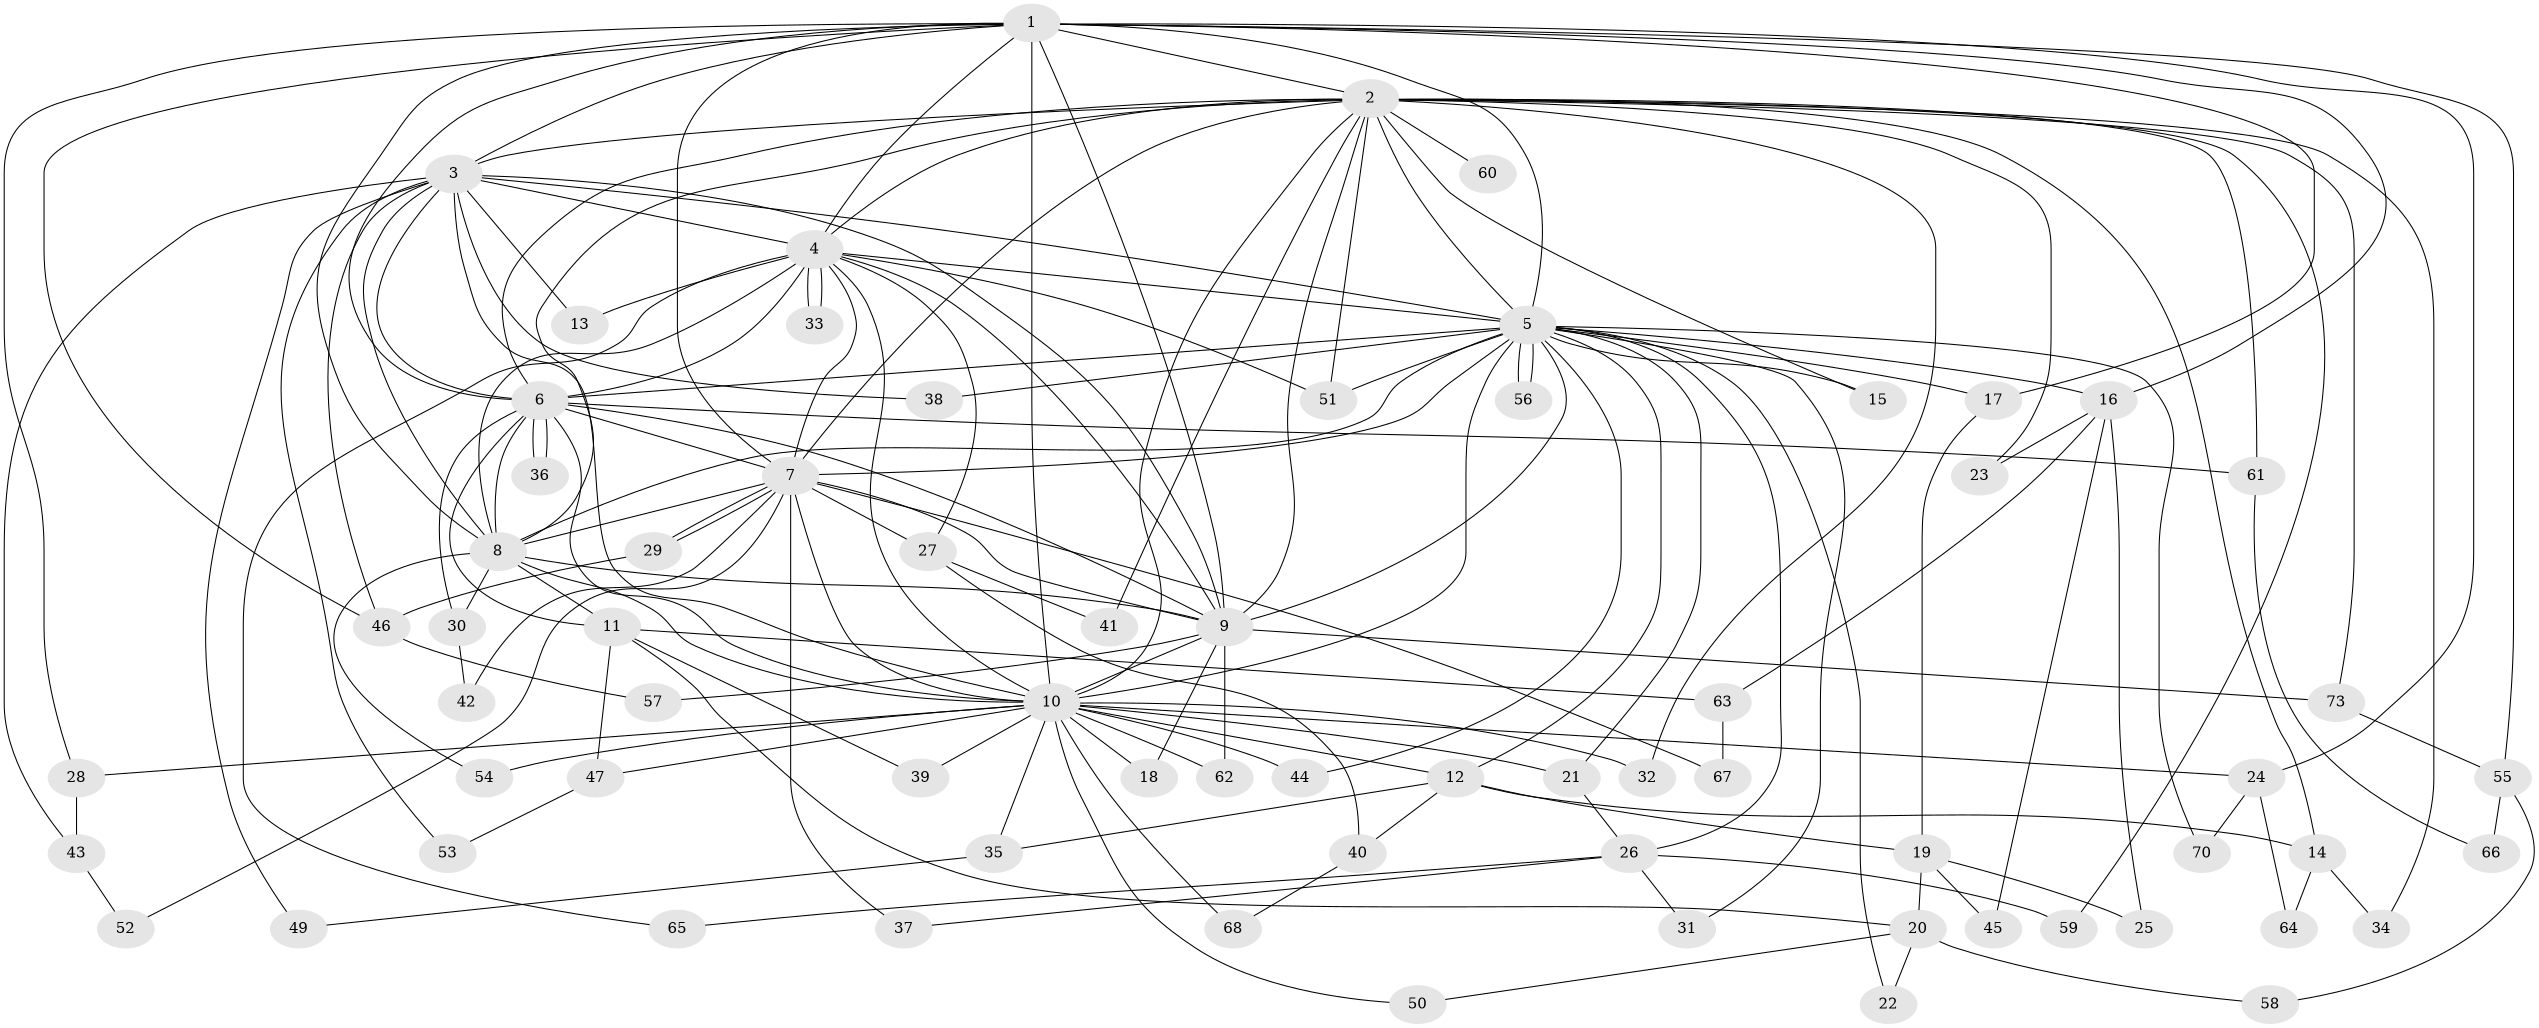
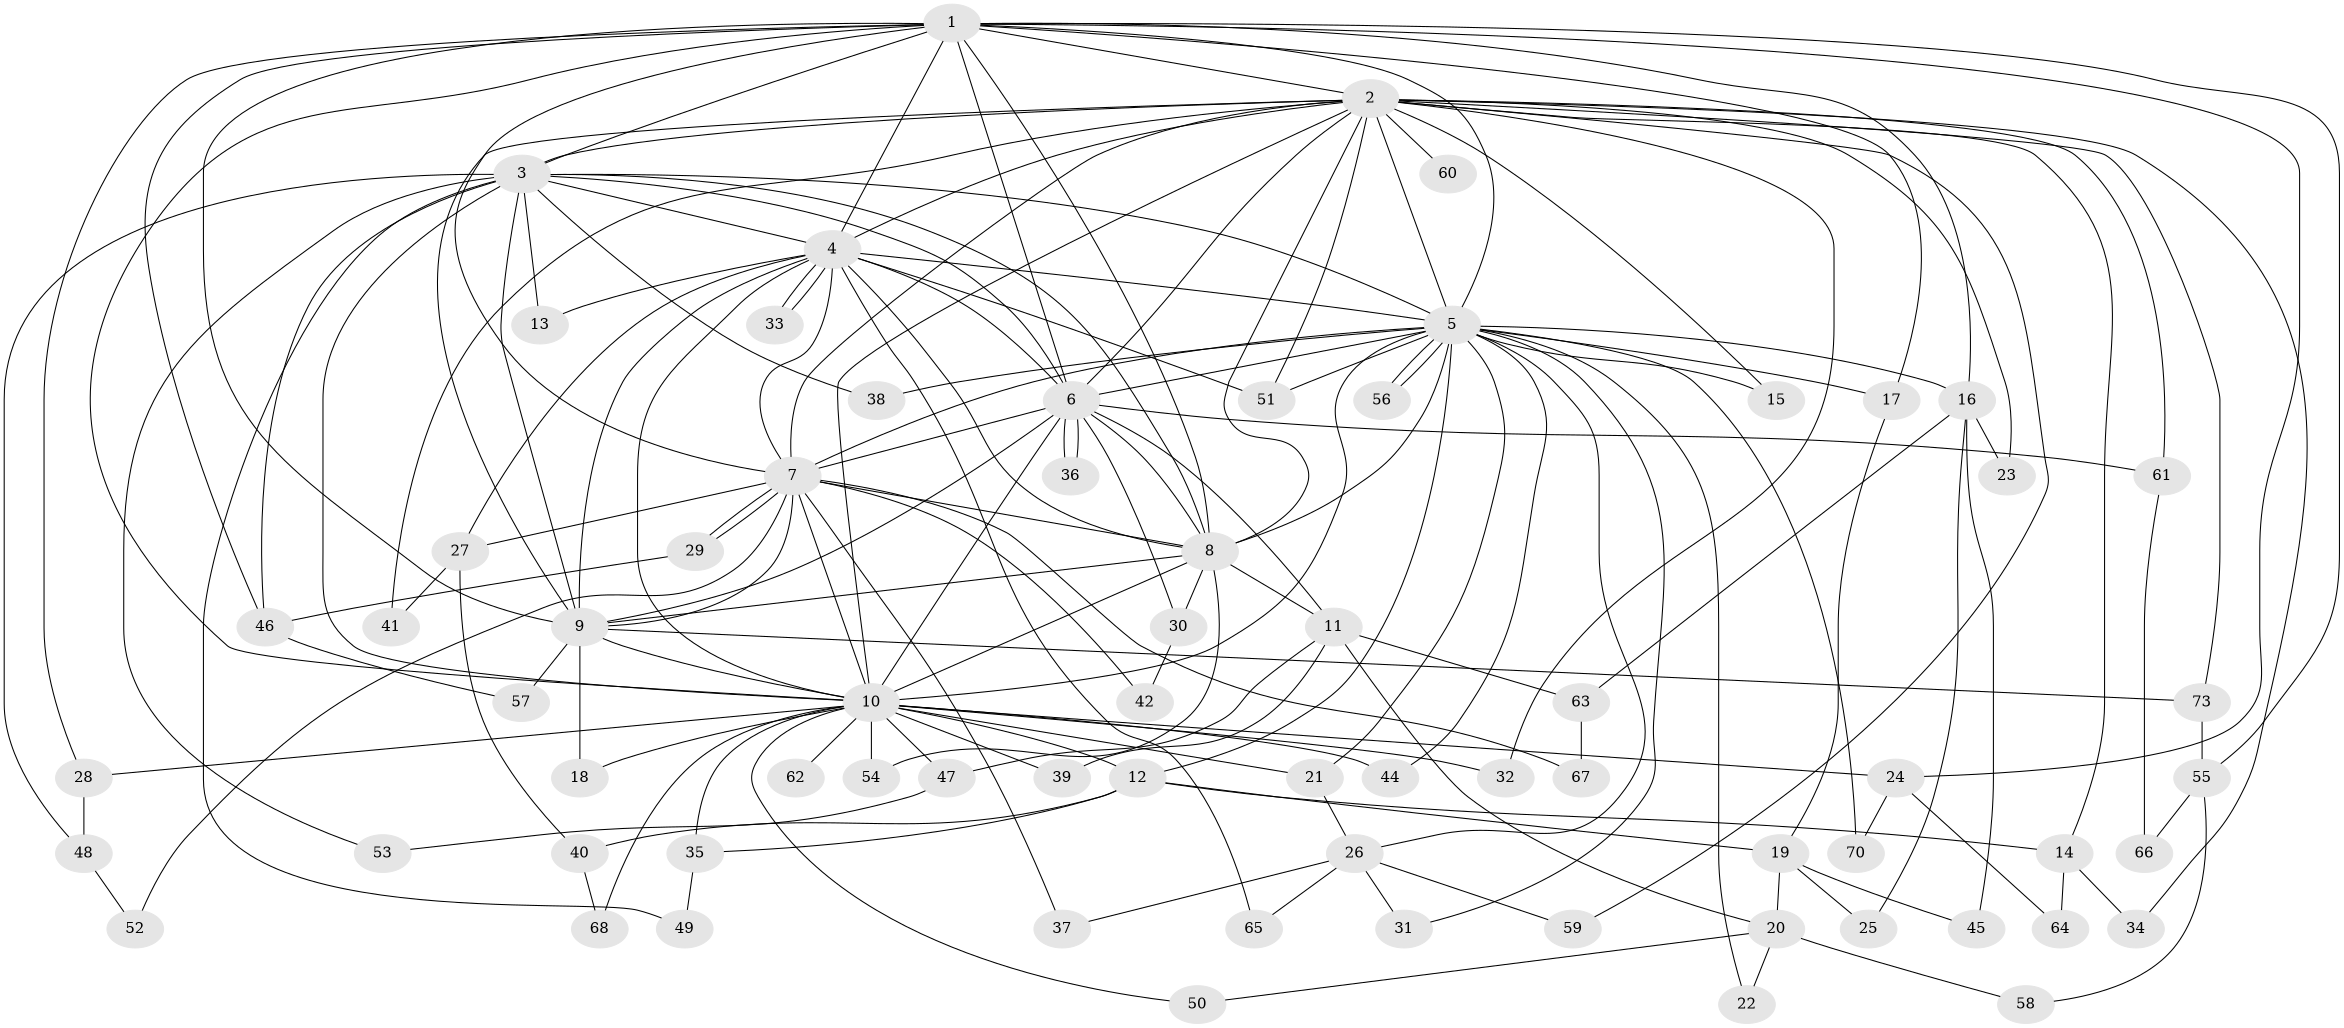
(1451, 532) -> none
(1225, 697) -> none
(77, 854) -> (84, 854)
